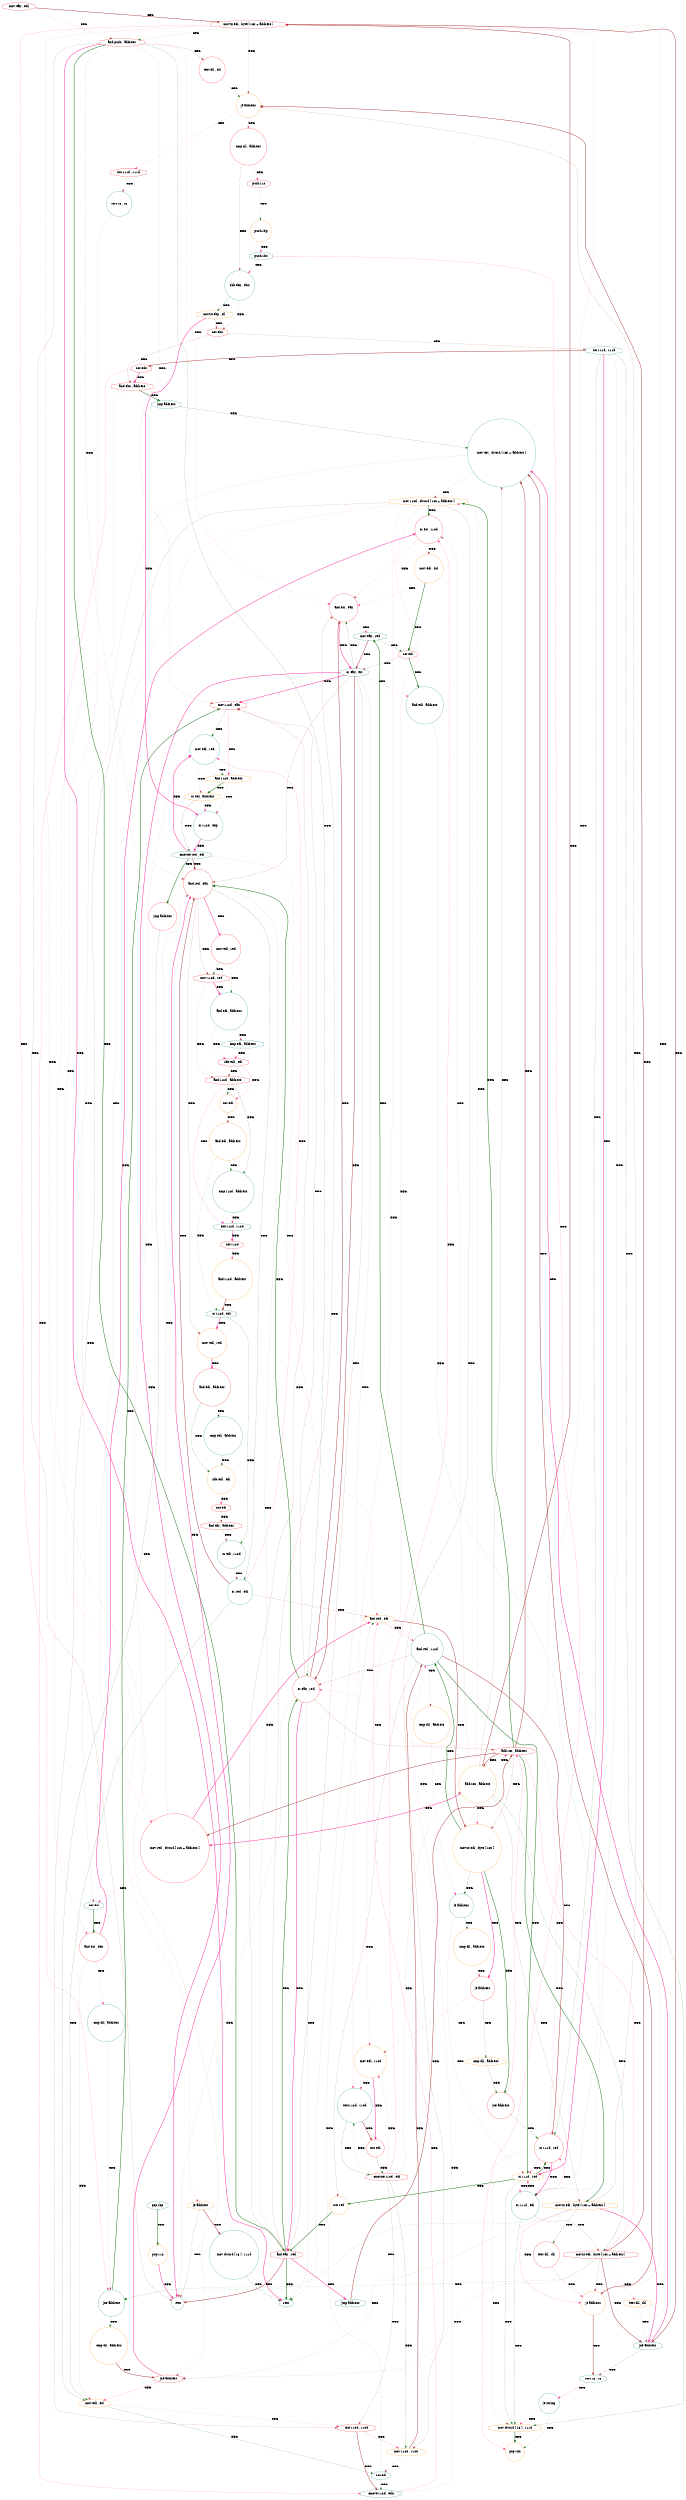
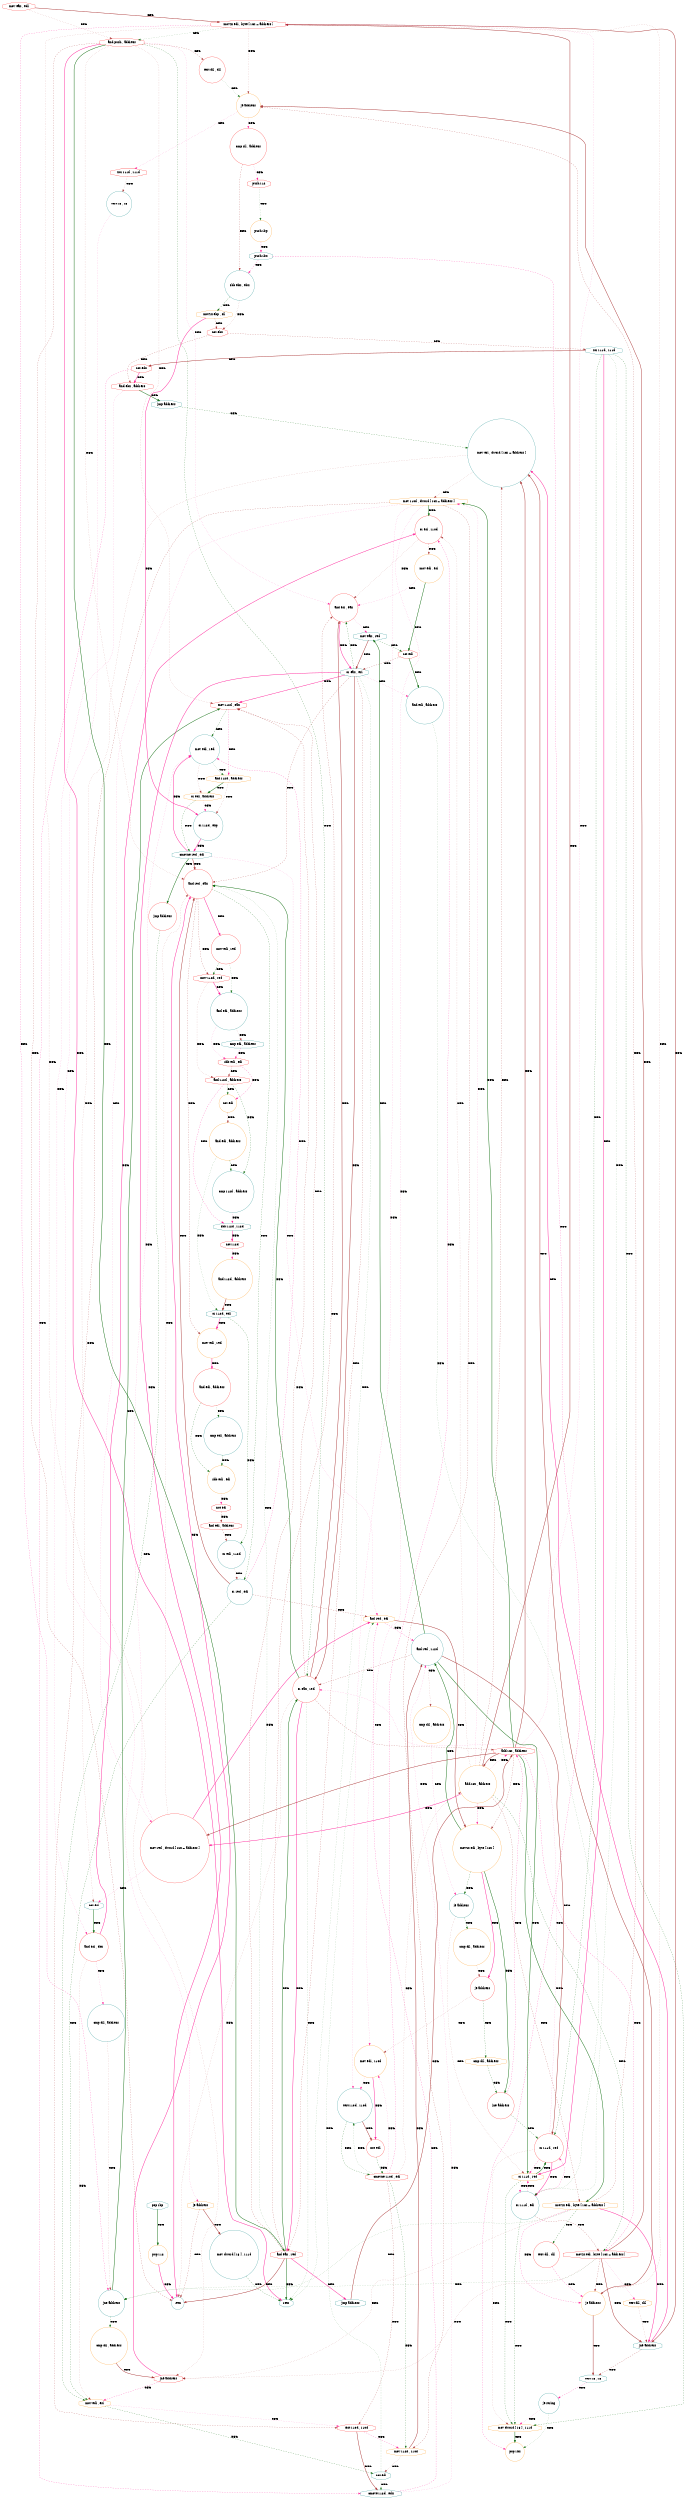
(339, 2205) -> none
